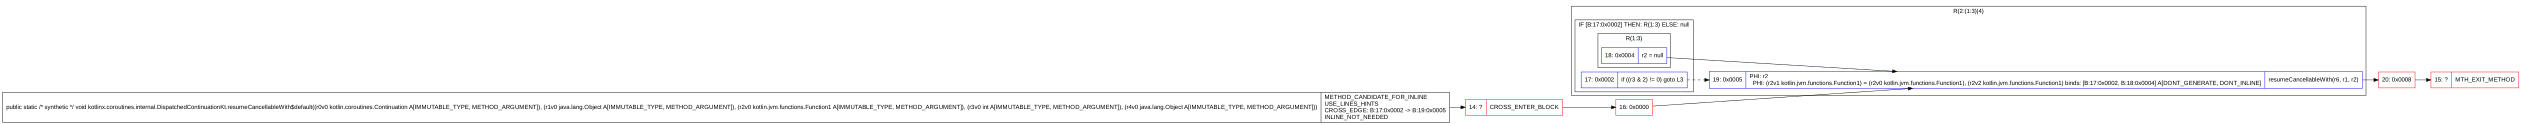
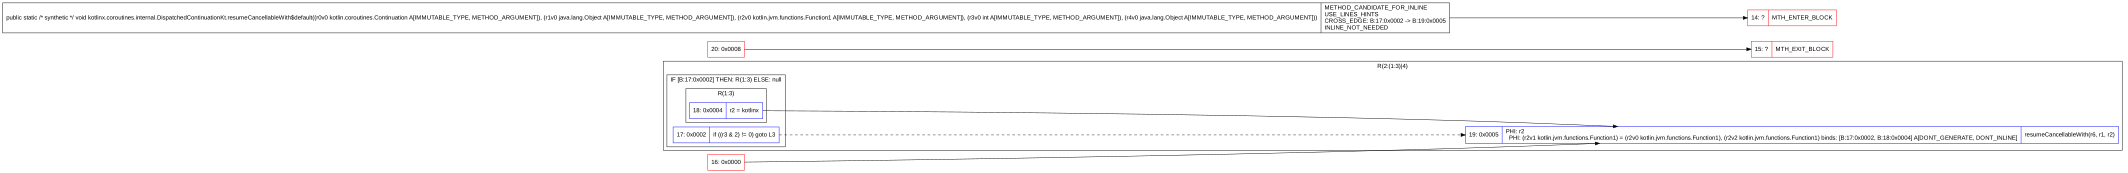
(1652, 55) -> (744, 110)
(2369, 80) -> none
(2485, 80) -> (1802, 49)
(1524, 107) -> (1802, 18)
(1587, 107) -> none
